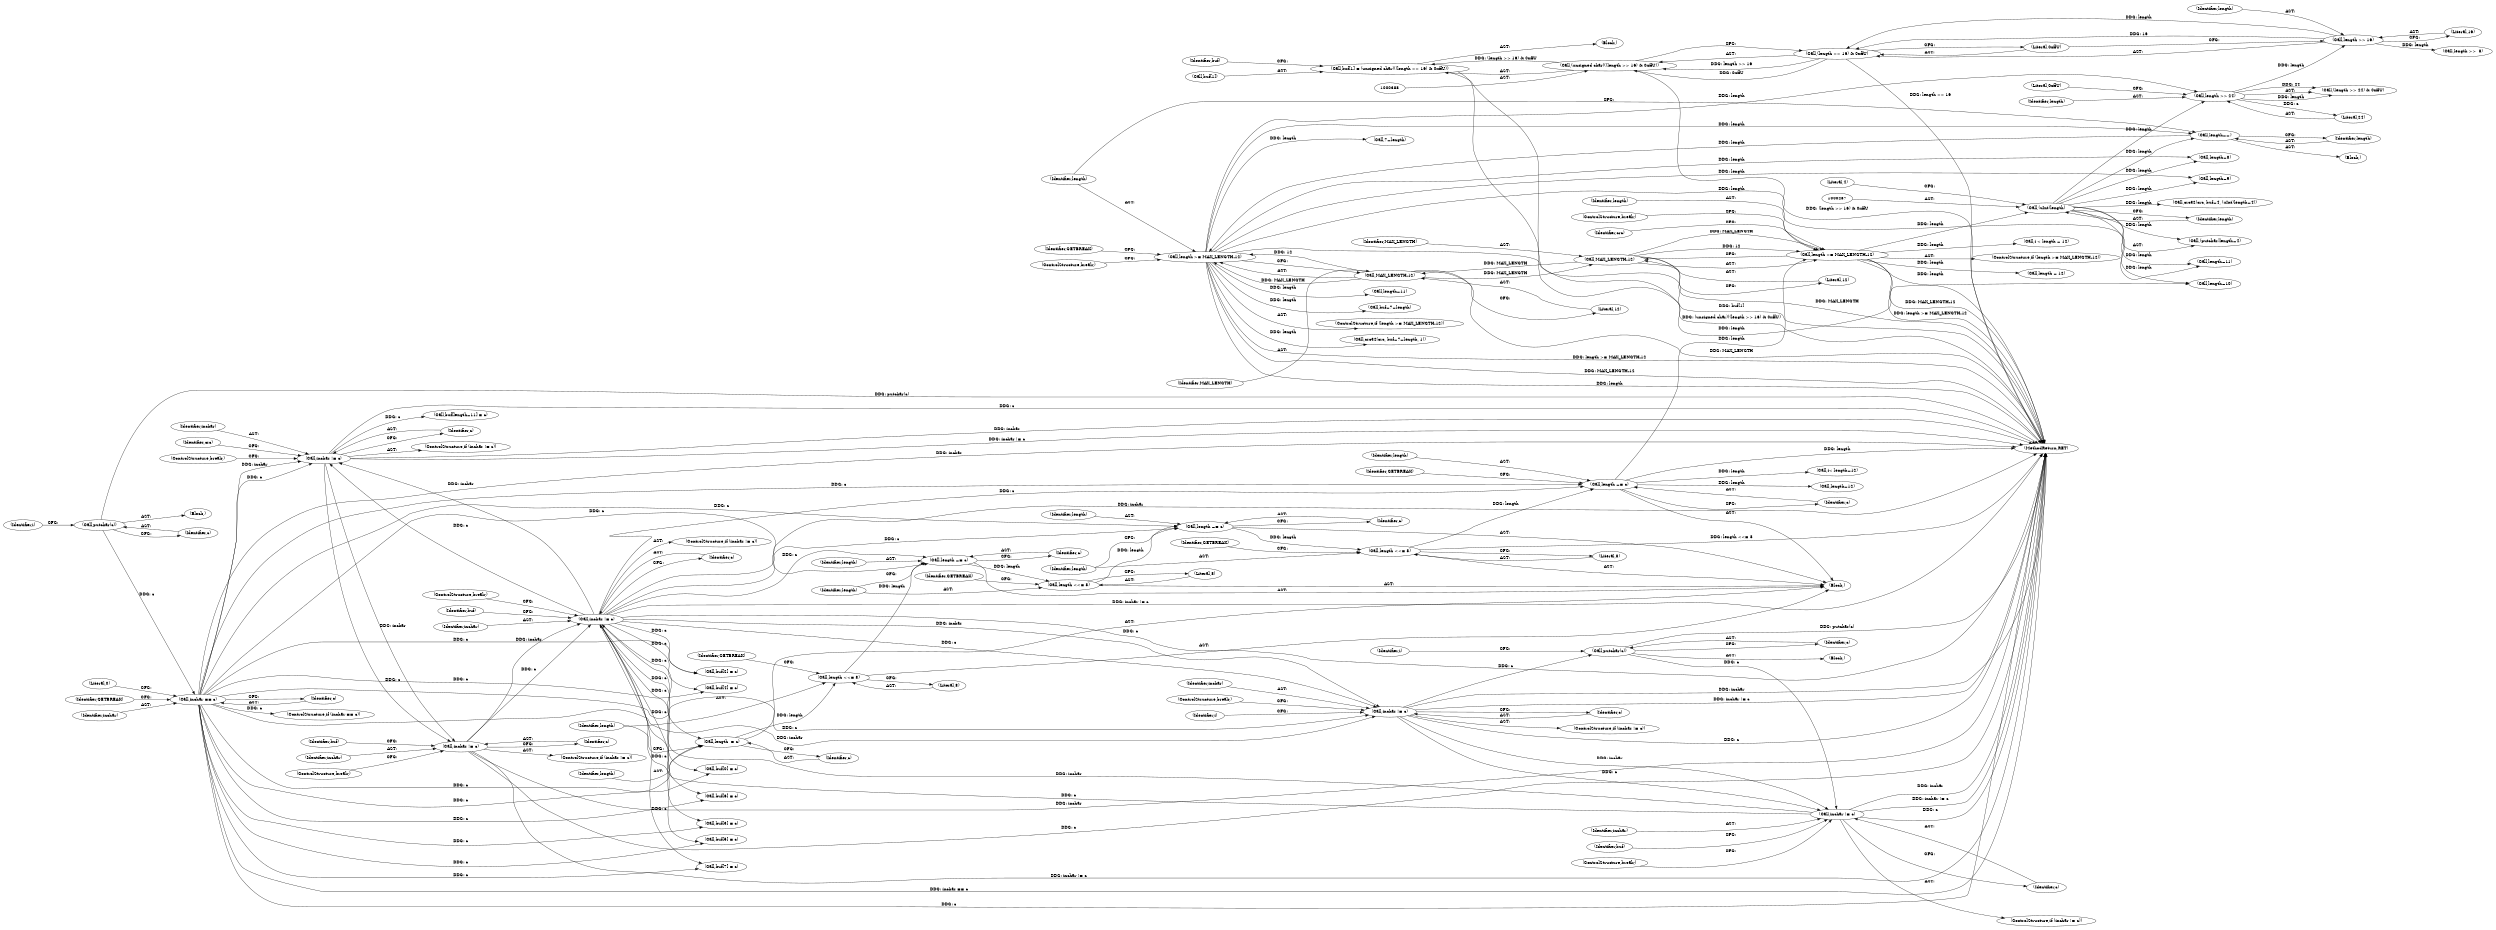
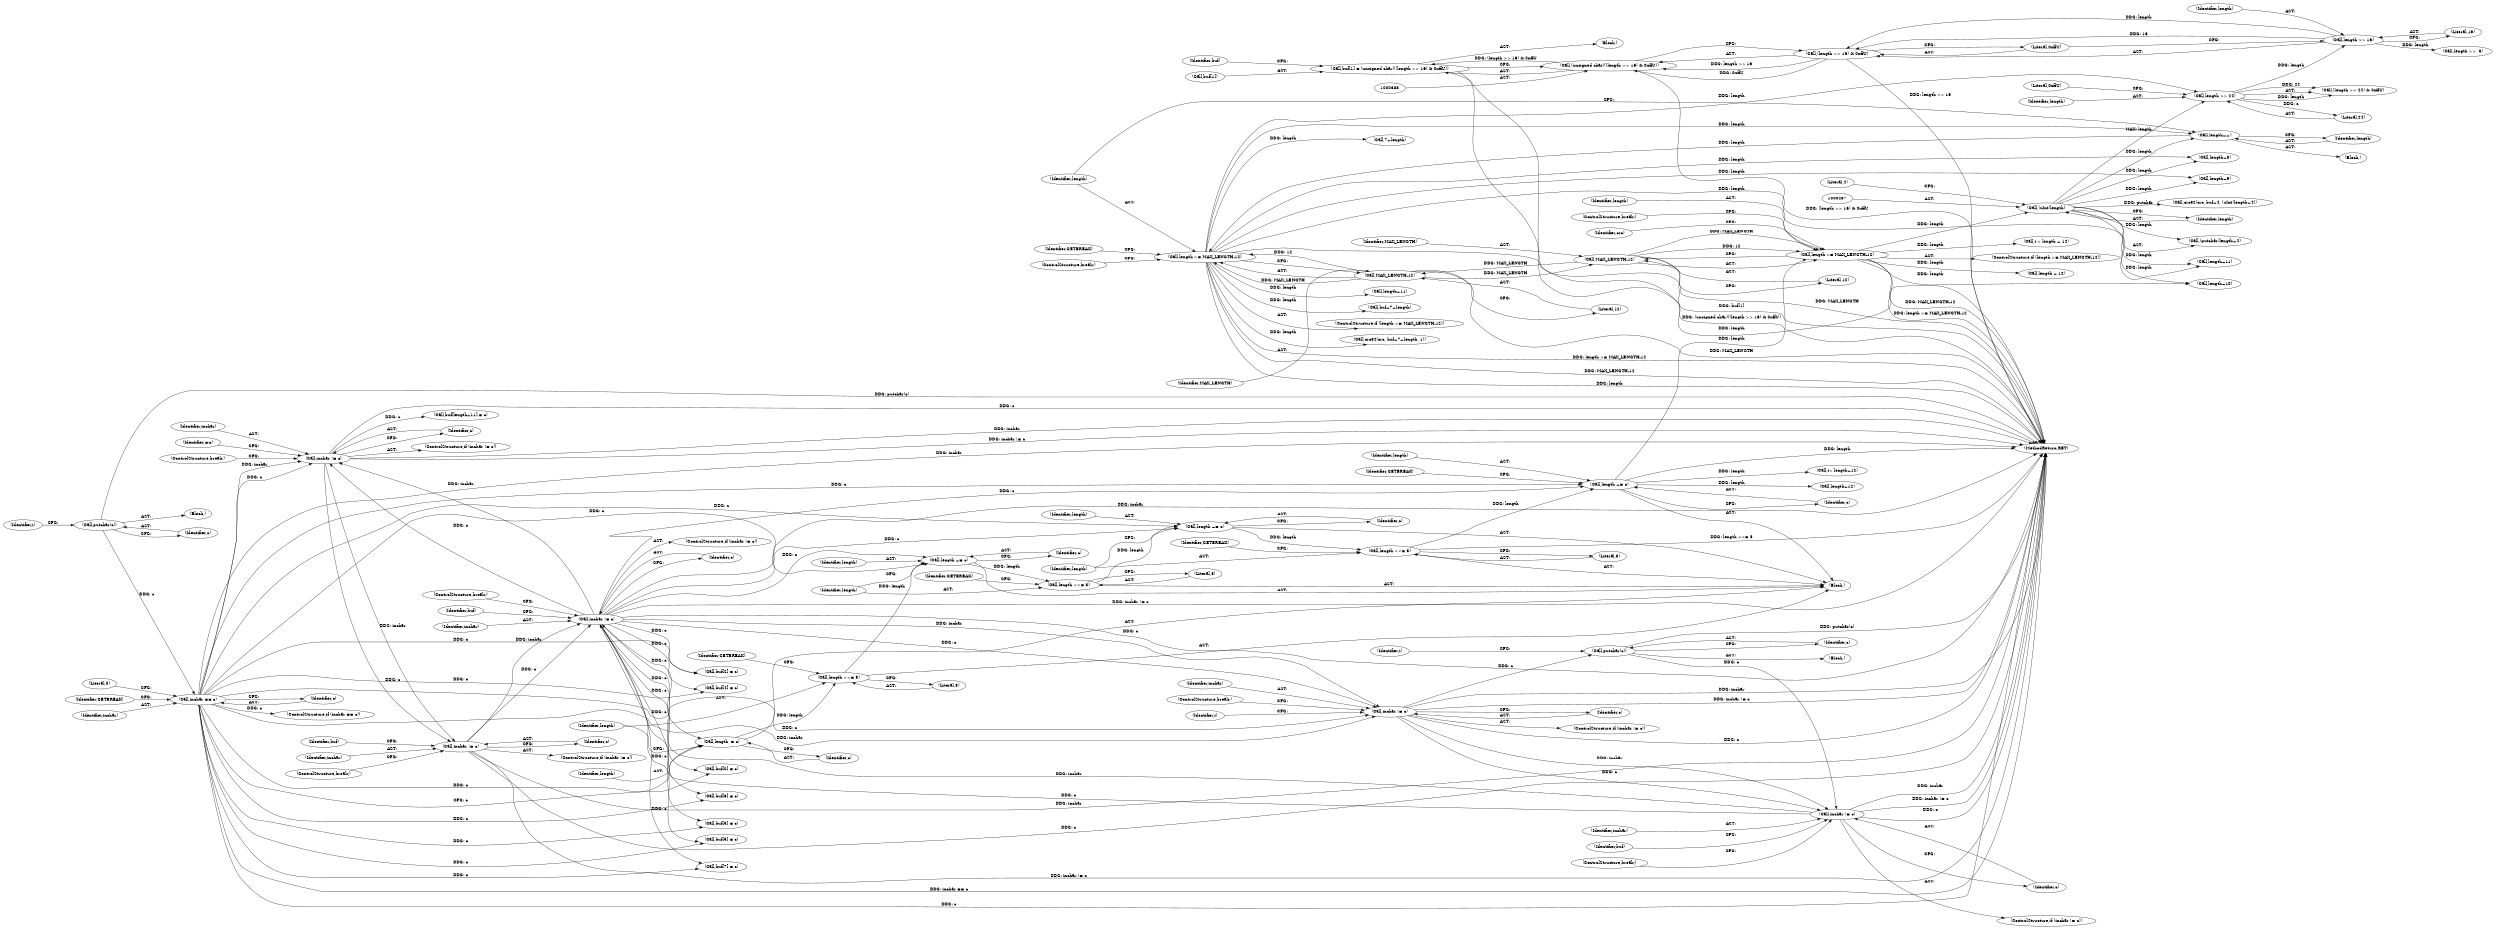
none -> (1504, 67)
(2139, 129) -> (2139, 129)
(2139, 203) -> (2139, 203)
(461, 800) -> (461, 800)
